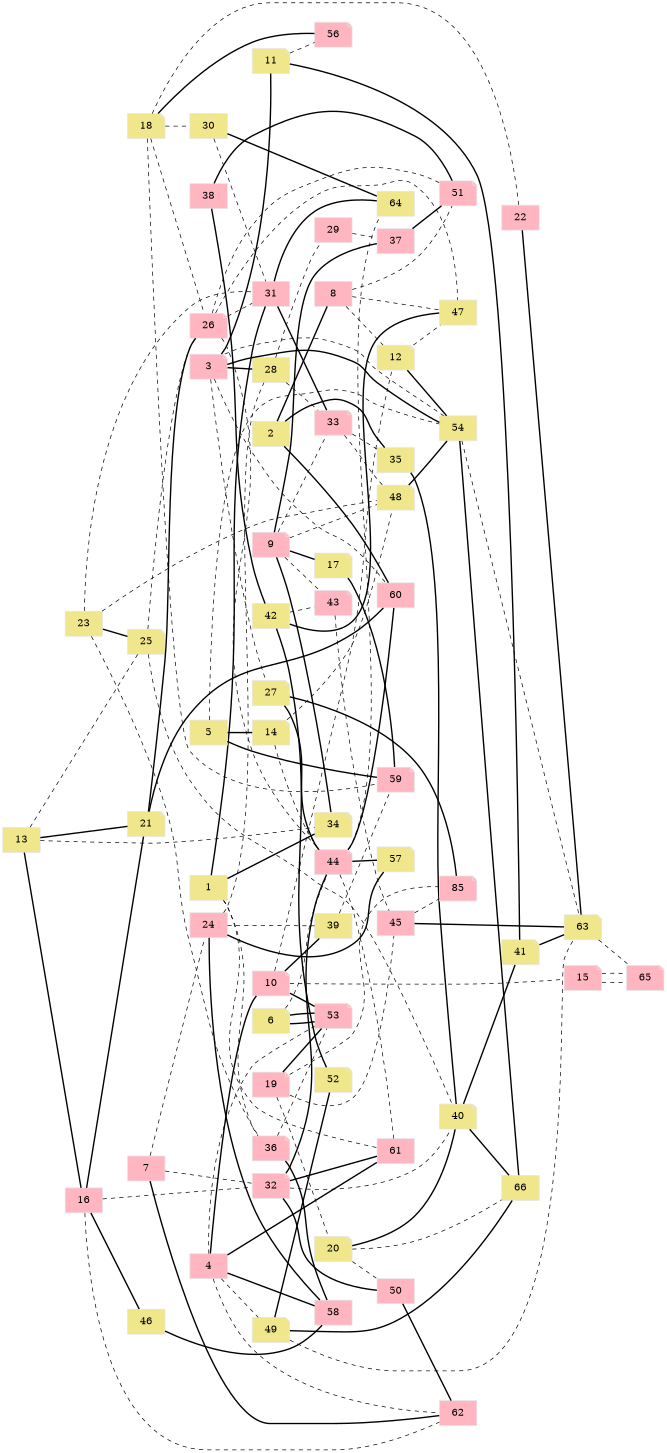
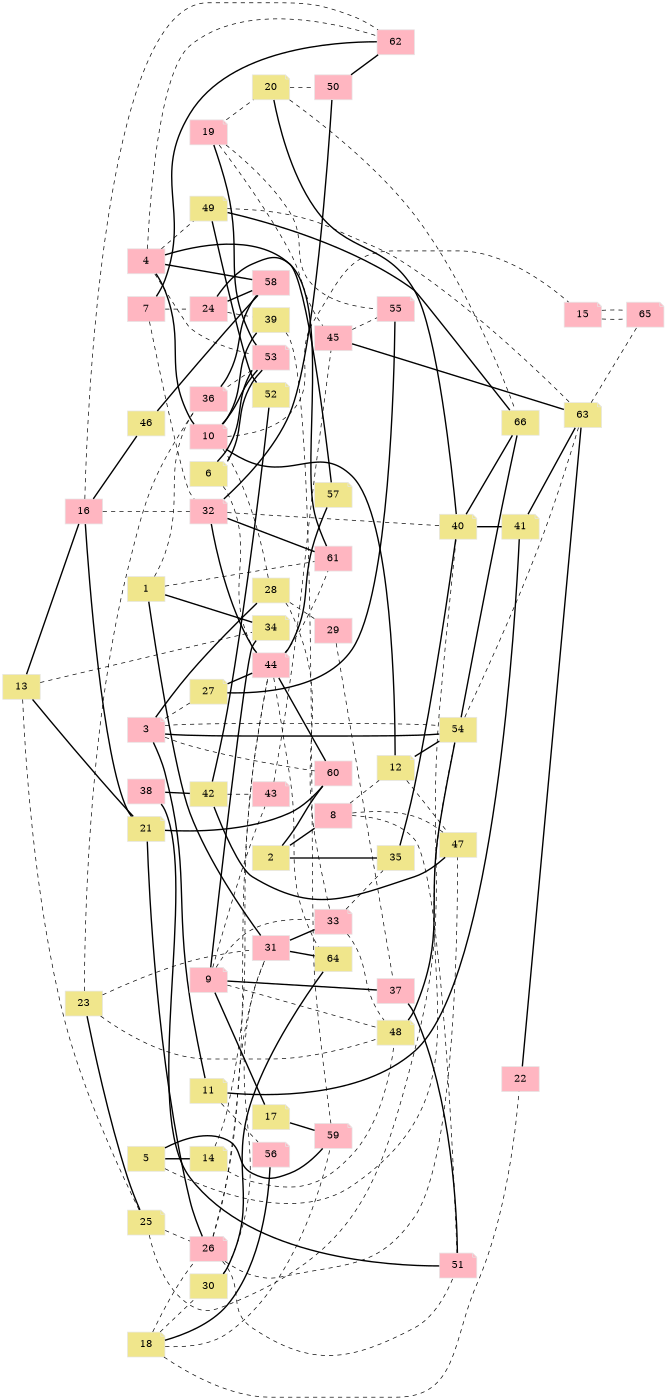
(247, 648) -> (251, 508)
(346, 673) -> (377, 536)
(458, 888) -> (396, 309)
